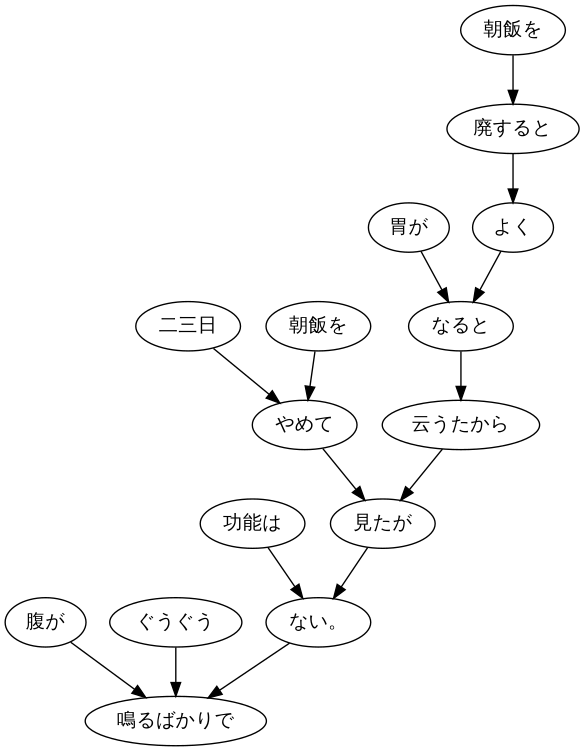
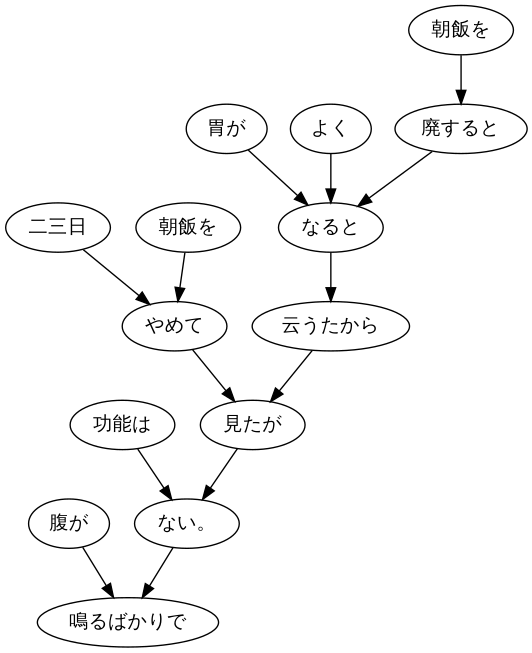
(513, 171) -> (401, 175)
(176, 622) -> none
